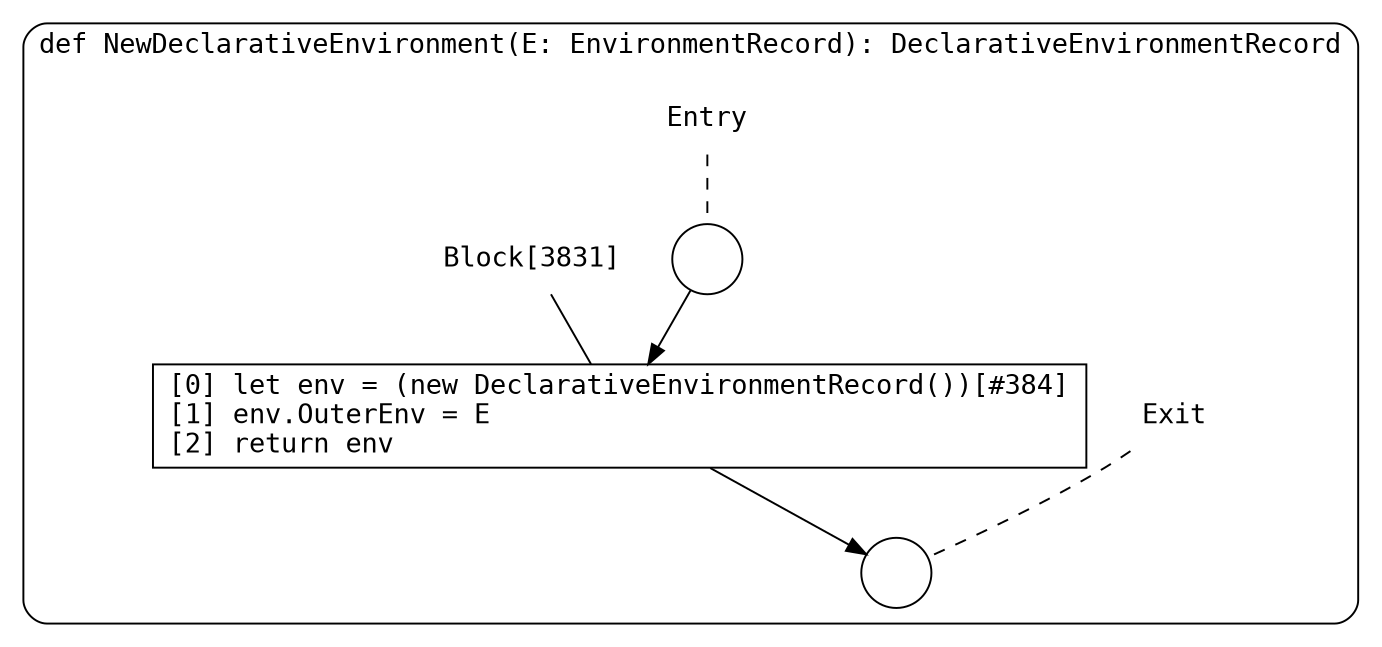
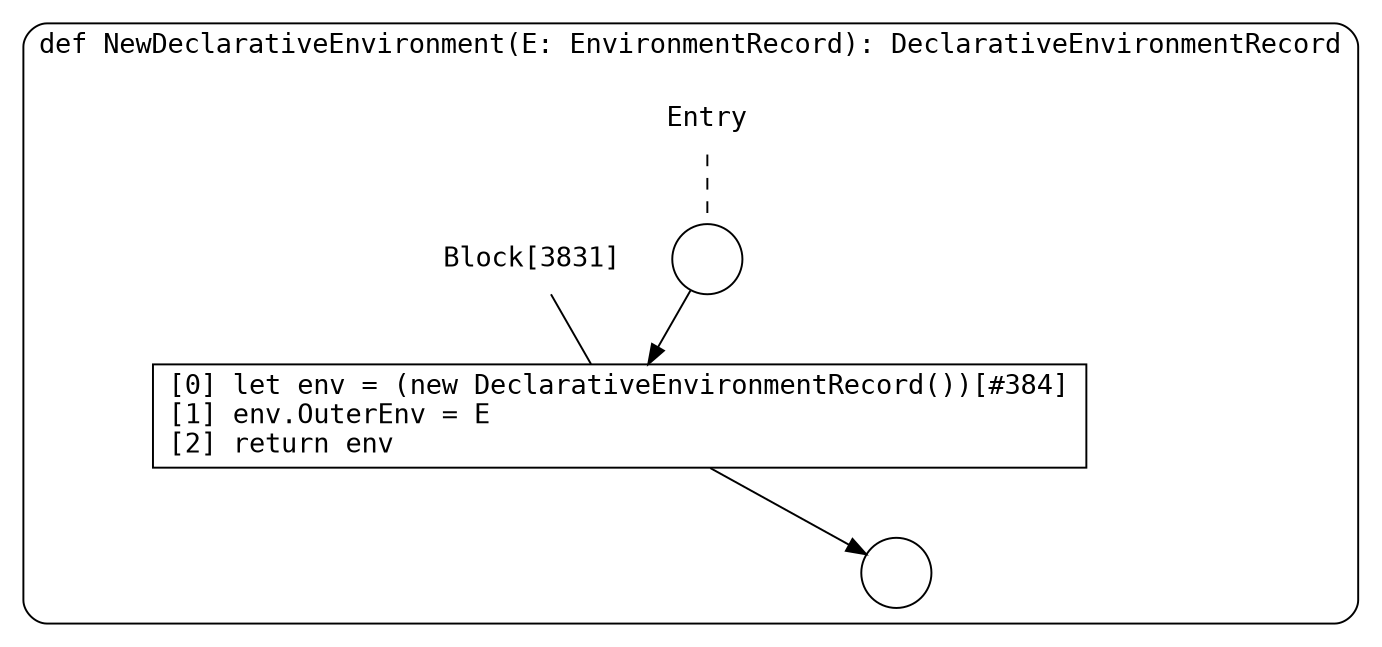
(1175, 416) -> none
